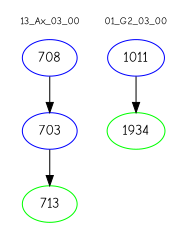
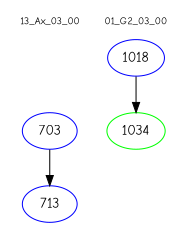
(50, 58) -> none
(136, 58) -> (136, 58)
(136, 131) -> (136, 131)
(50, 204) -> (50, 204)
